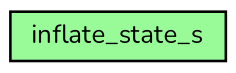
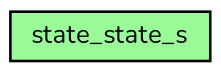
(118, 36) -> (110, 36)
